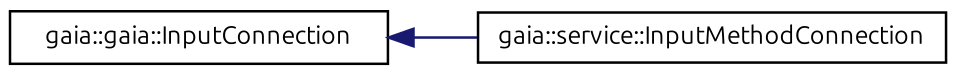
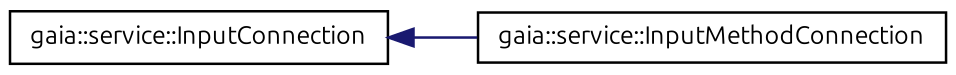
(199, 38) -> (199, 38)
